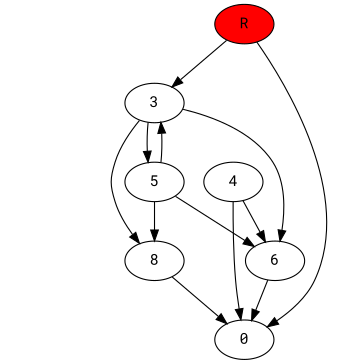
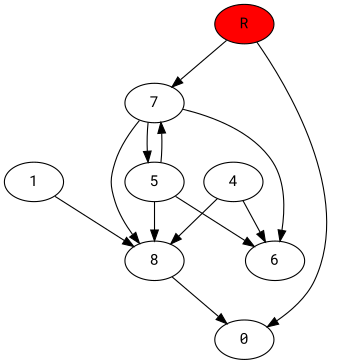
(155, 103) -> (155, 103)
none -> (34, 182)
(234, 255) -> (197, 218)
(262, 295) -> none
